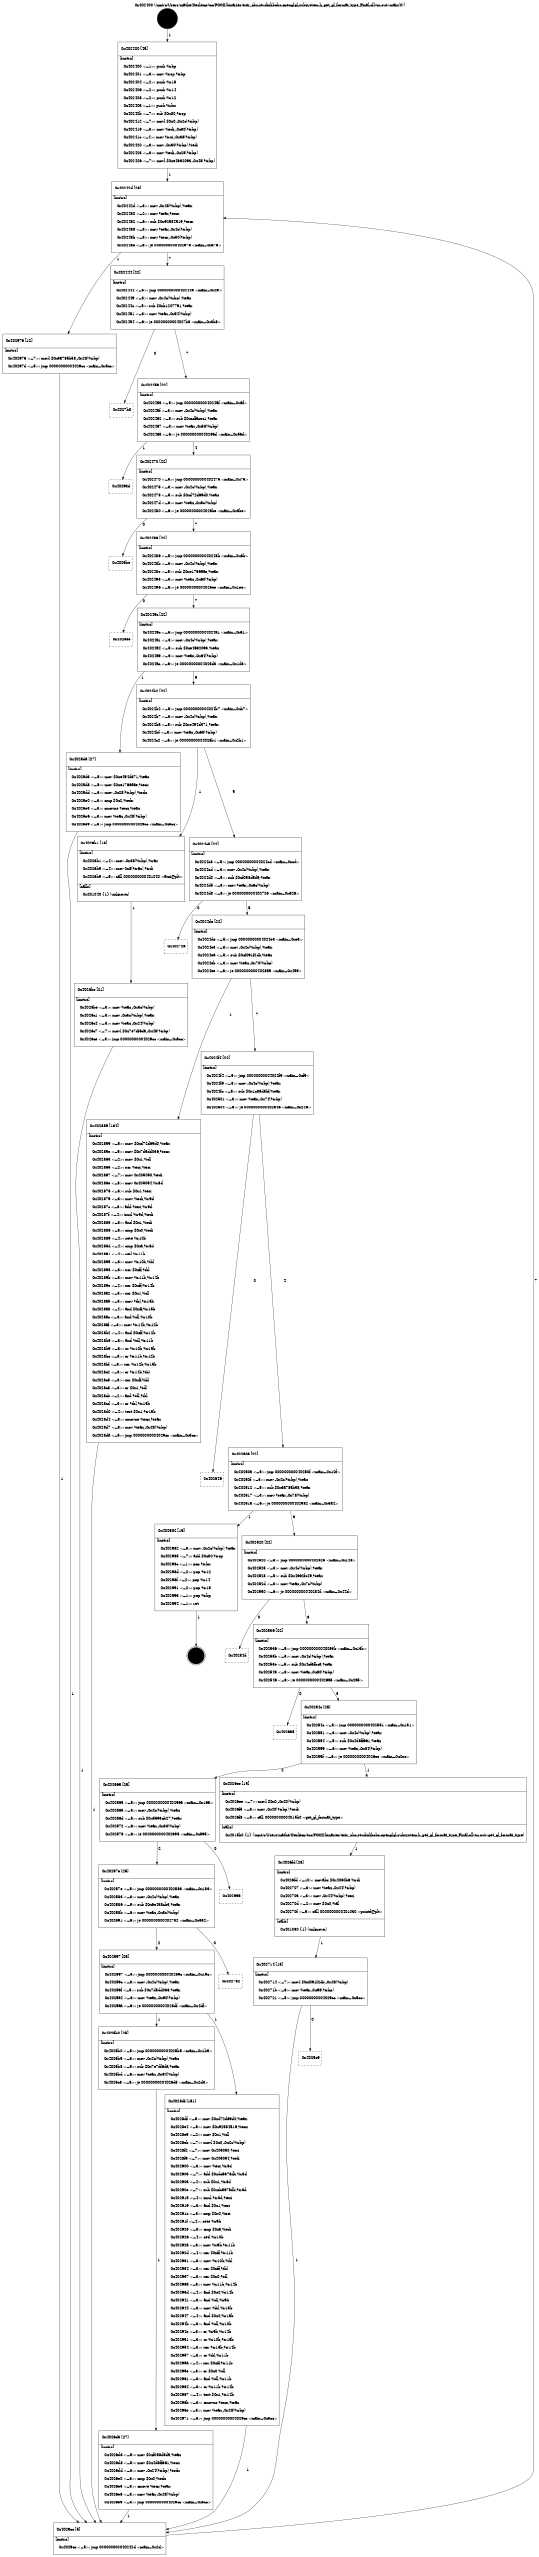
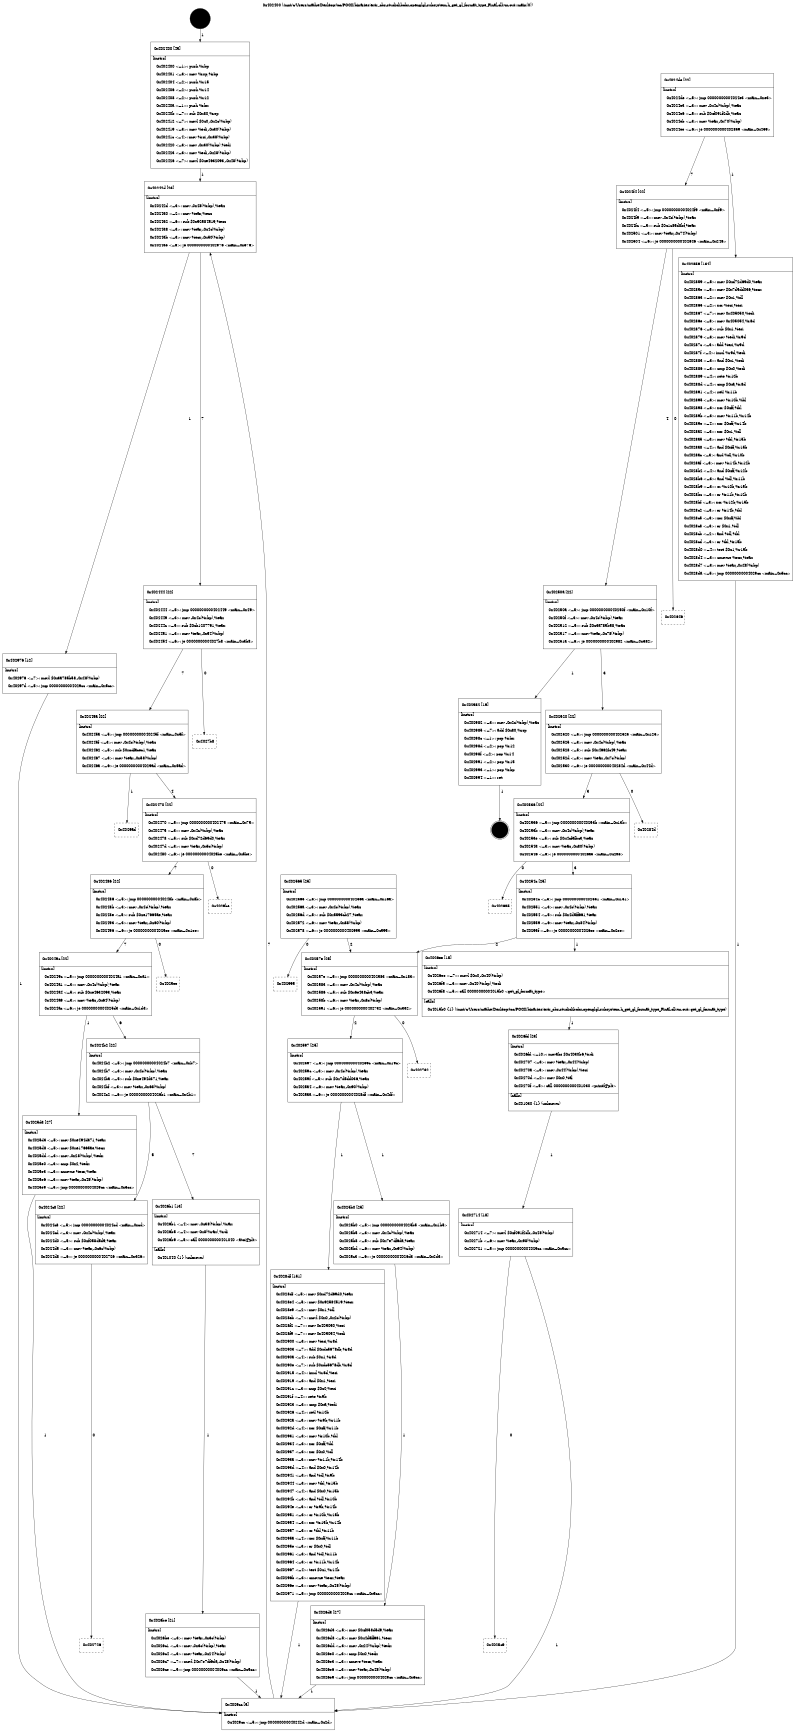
(199, 792) -> (193, 1155)
(247, 907) -> none
(259, 1771) -> (468, 945)
